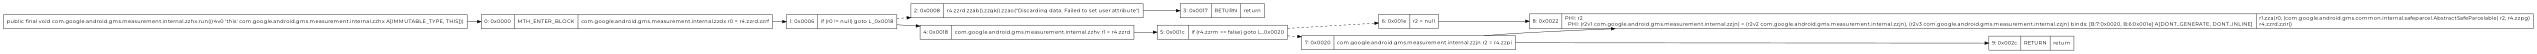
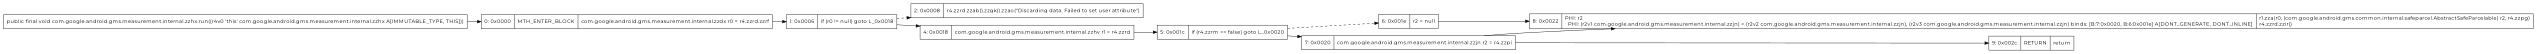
(1222, 11) -> none
(1293, 36) -> (1293, 36)
